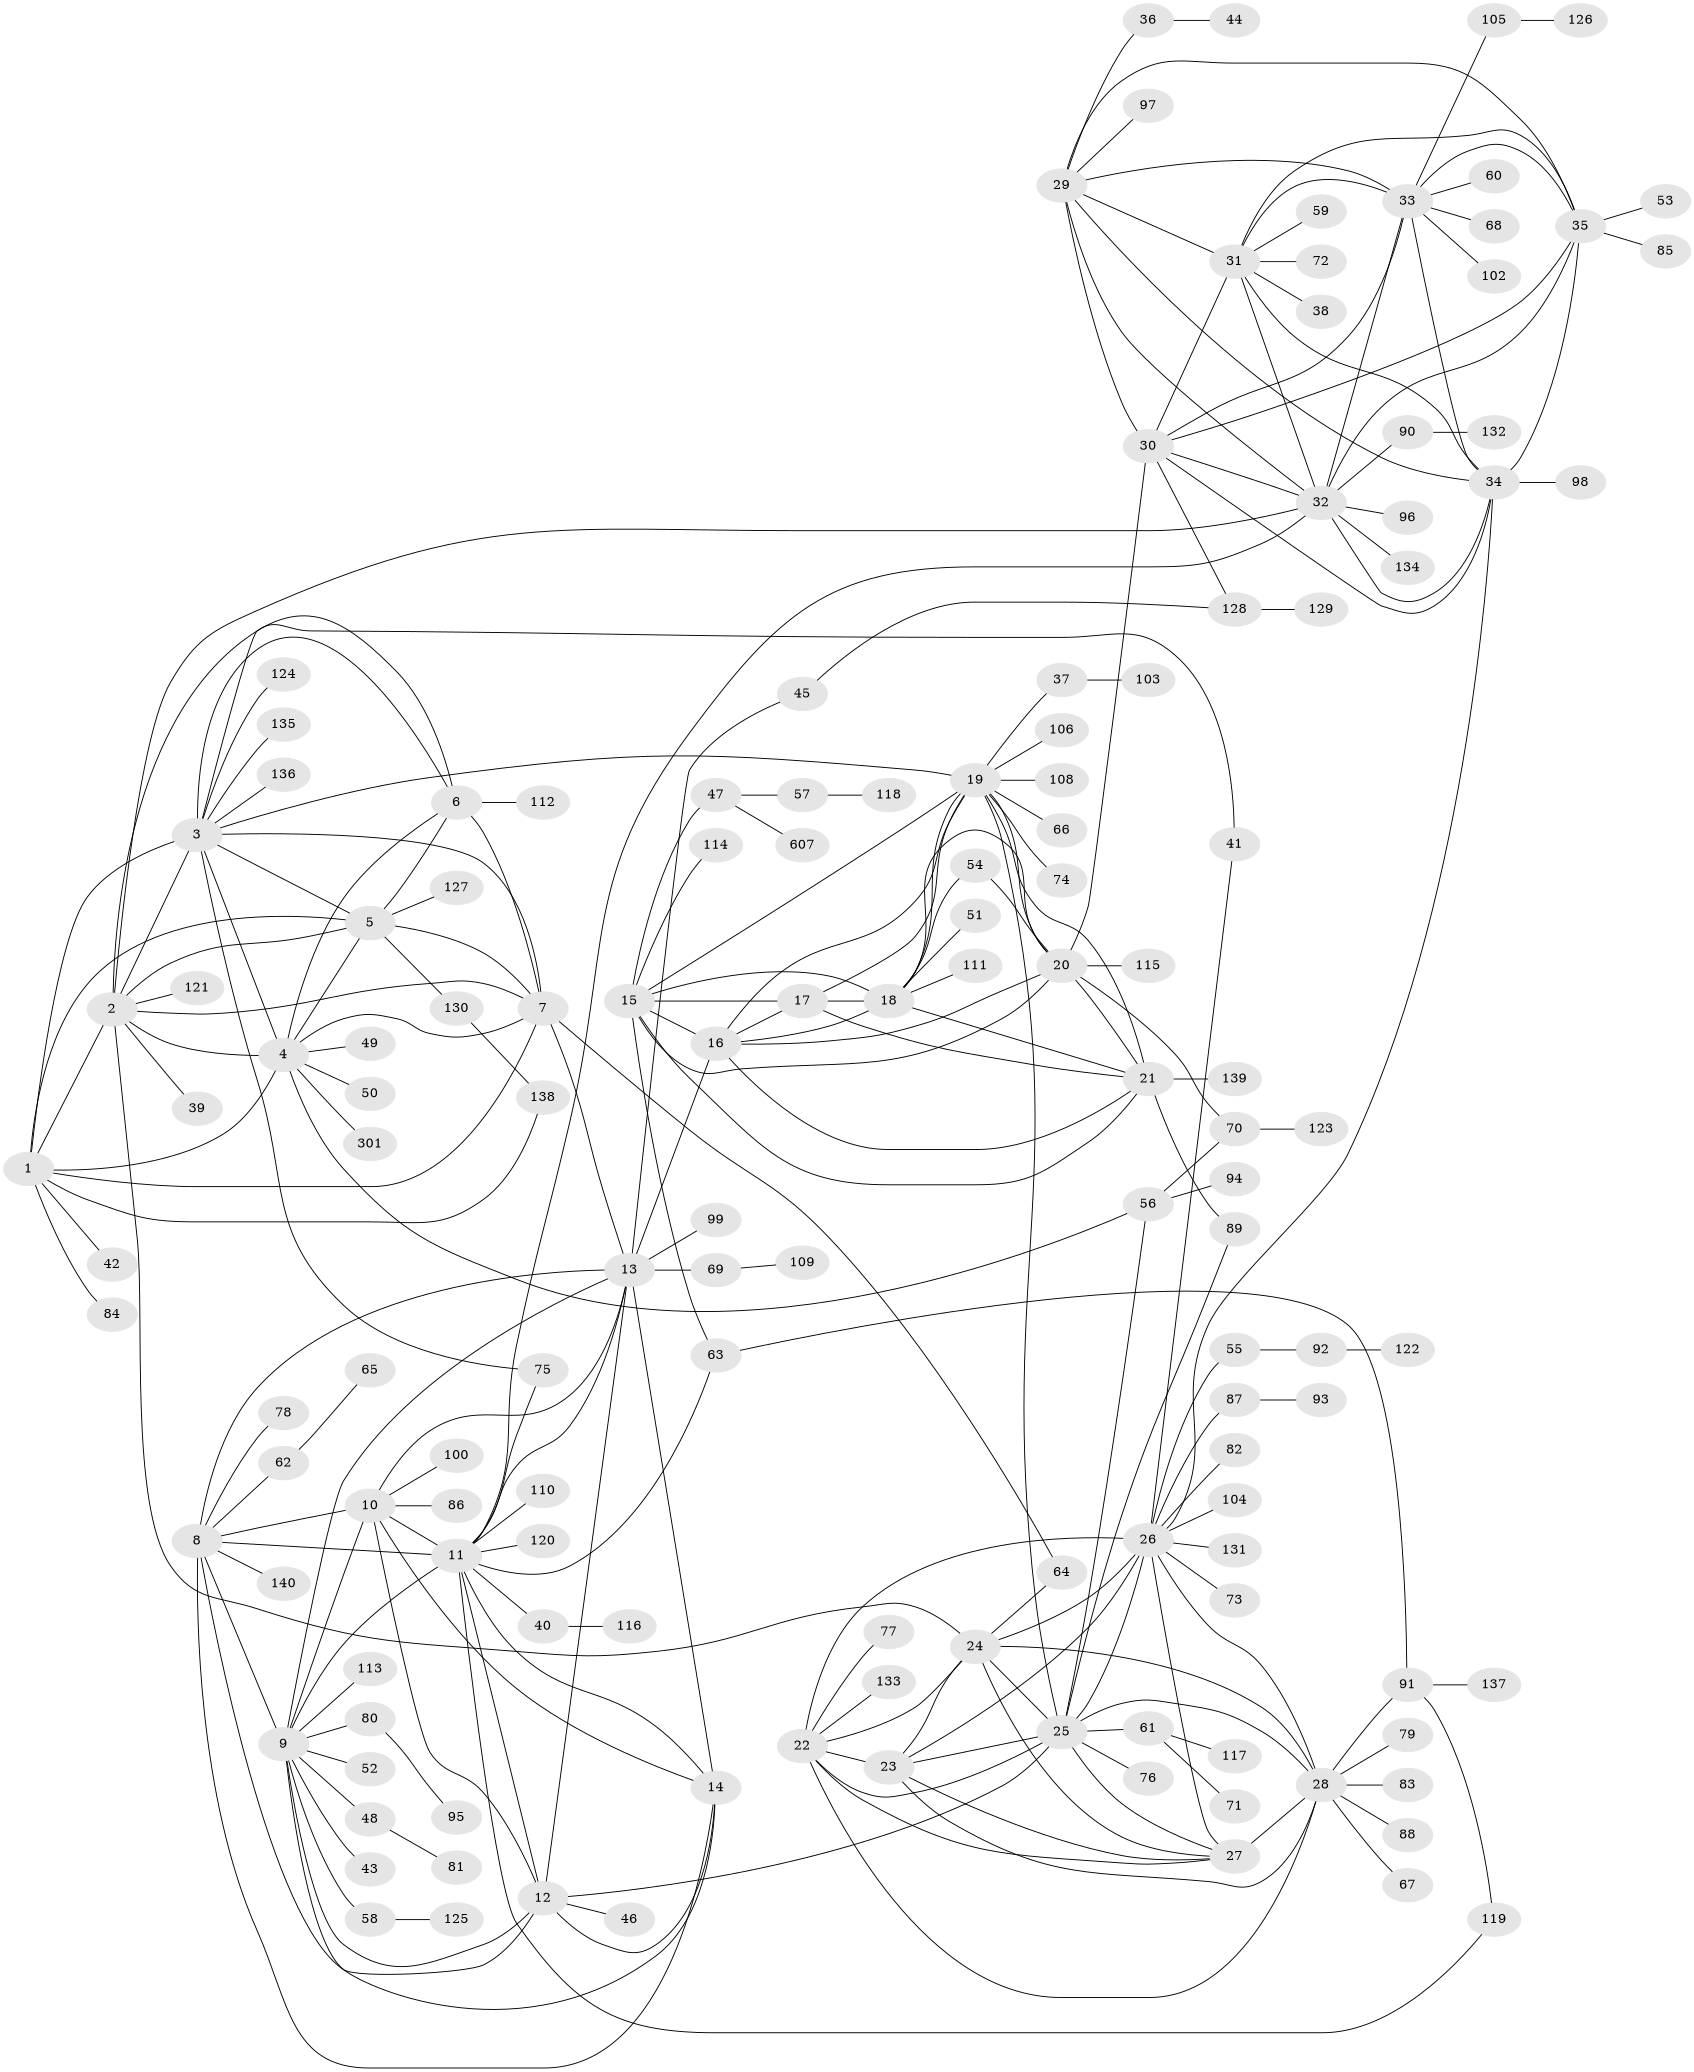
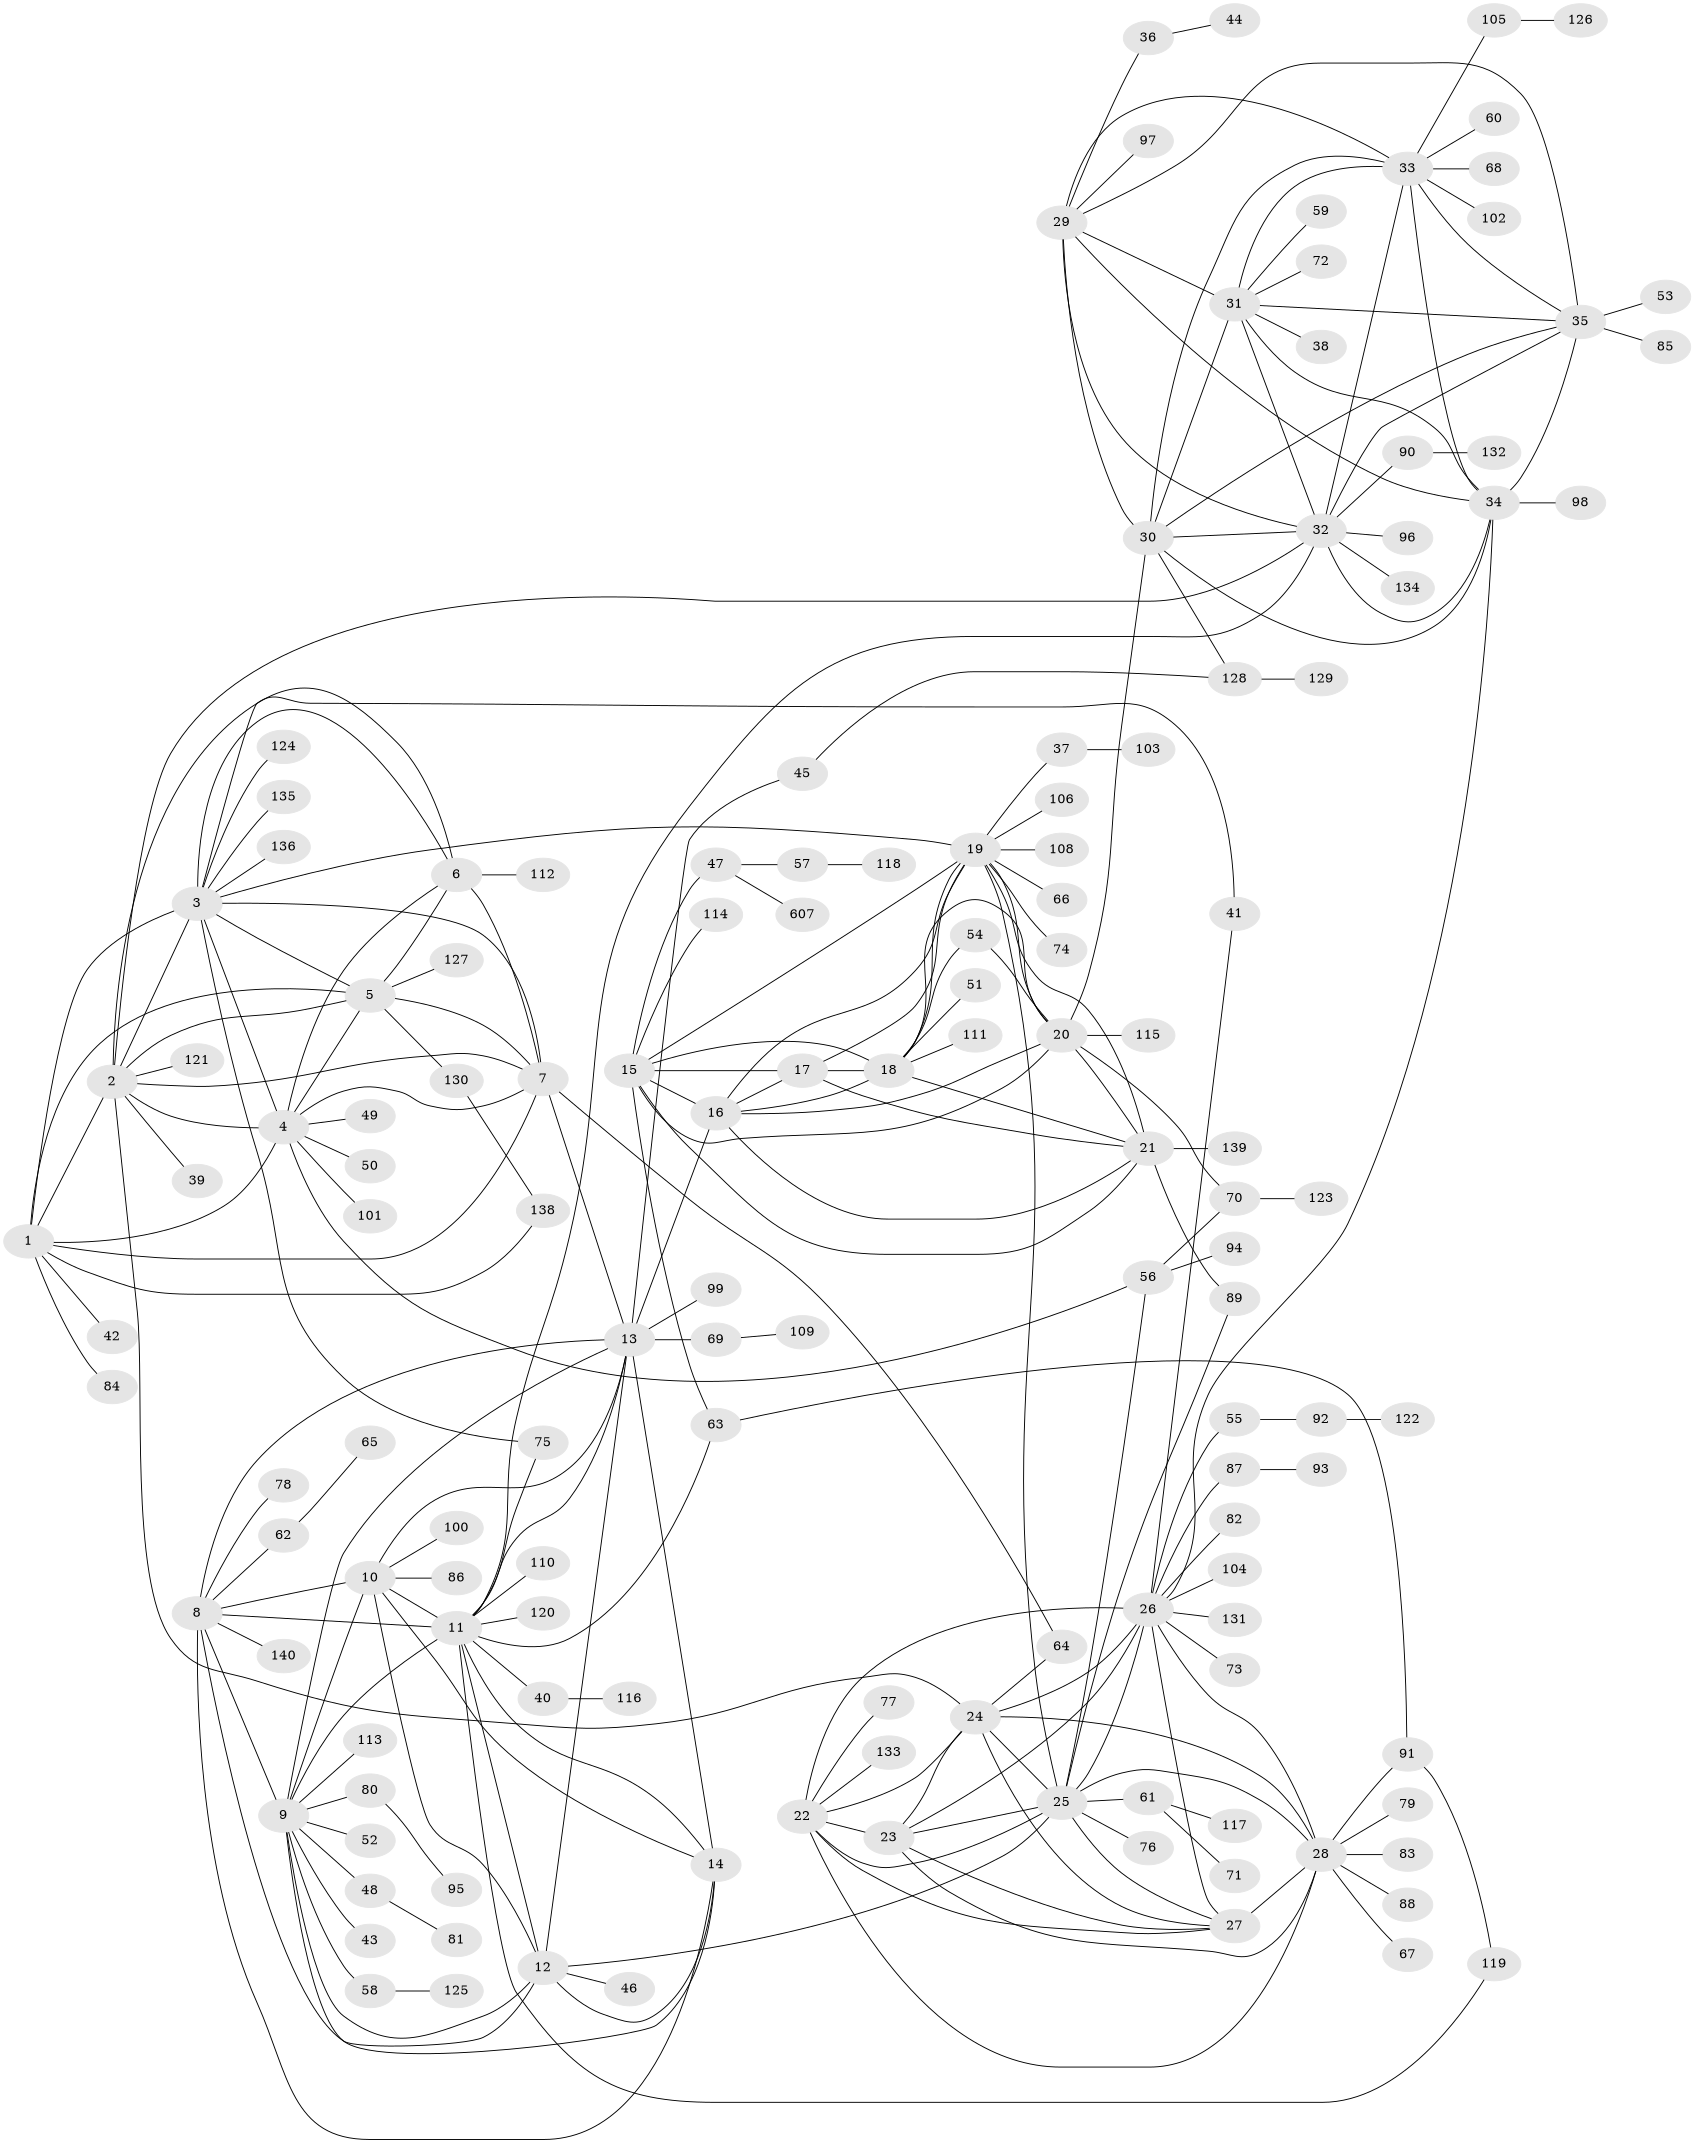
(370, 1144) -> (370, 1216)
(1494, 1685) -> none
